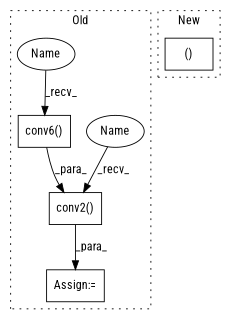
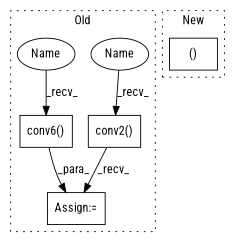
(51, 167) -> (54, 166)
(92, 247) -> (114, 170)
